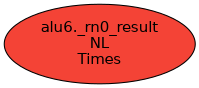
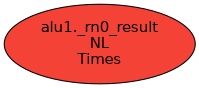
(100, 44) -> (100, 44)
